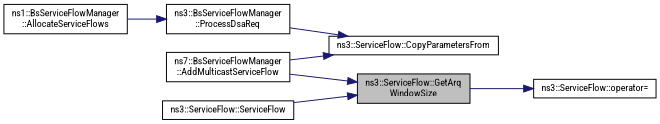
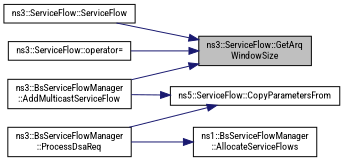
(142, 19) -> (157, 142)
(414, 46) -> (255, 96)
(228, 67) -> (70, 94)
(497, 89) -> (160, 51)
